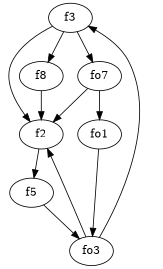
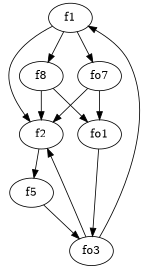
(70, 18) -> (70, 18)
none -> (67, 102)
